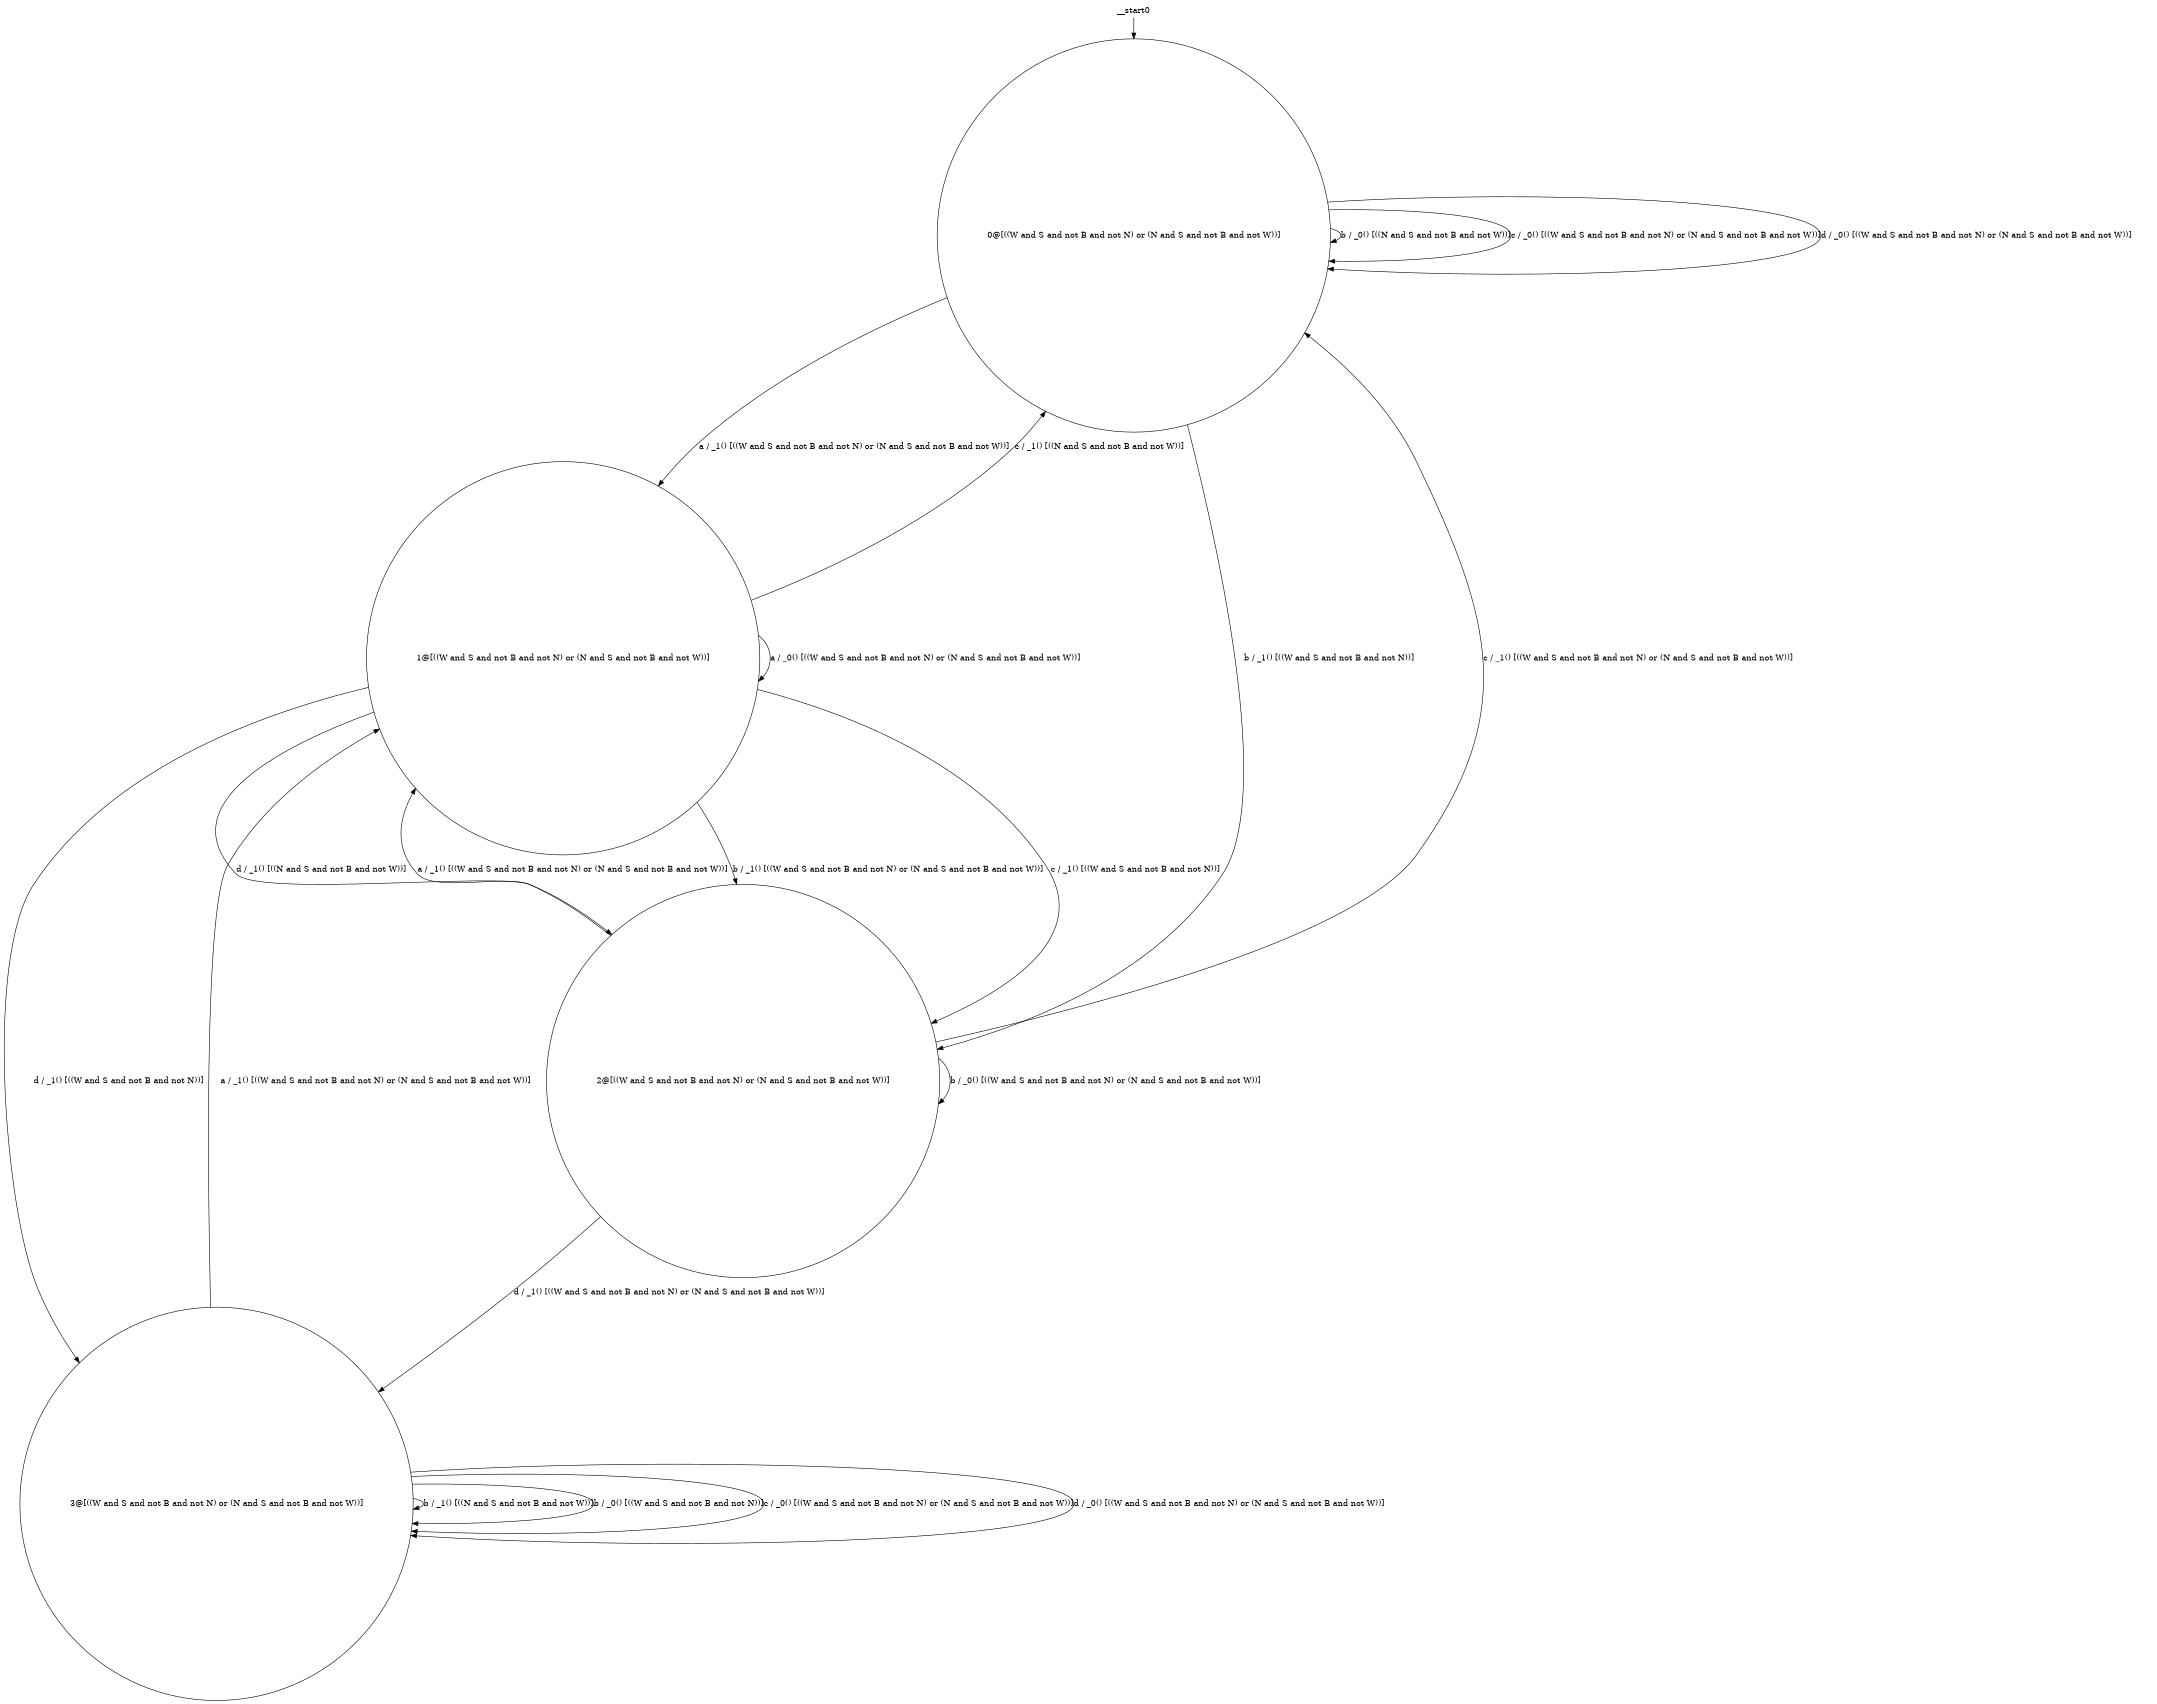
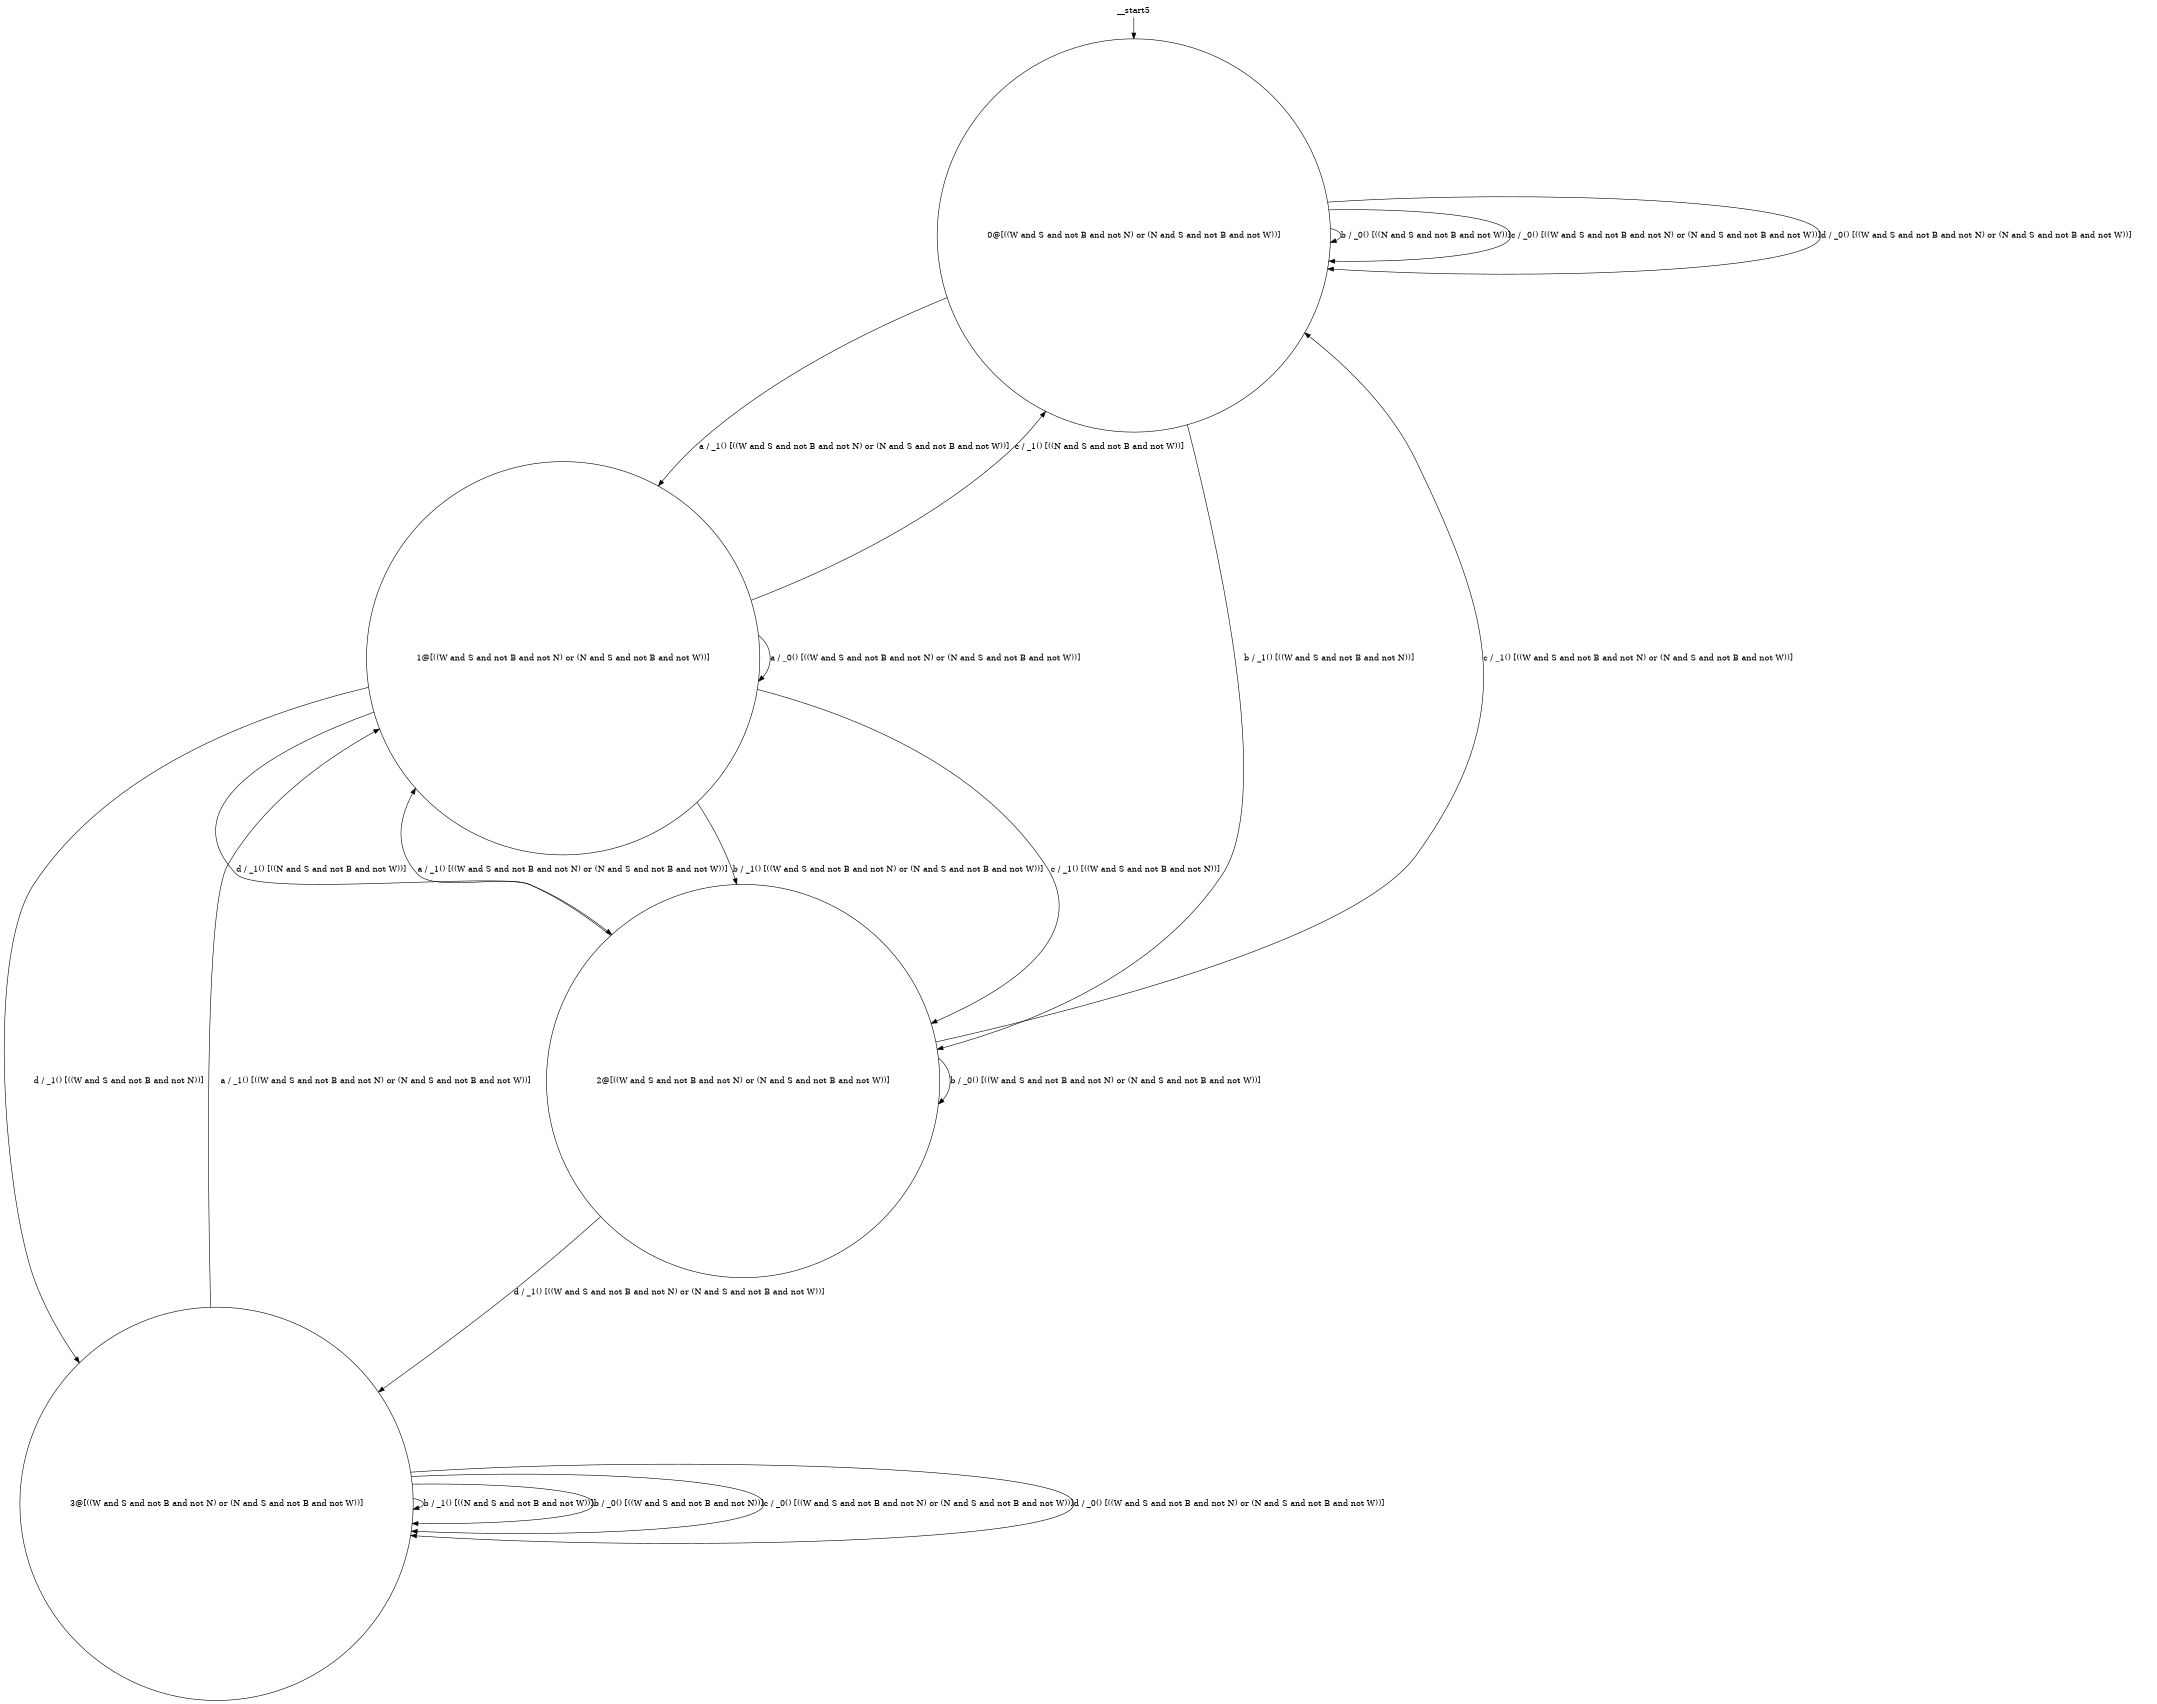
(1134, 11) -> (1134, 11)
